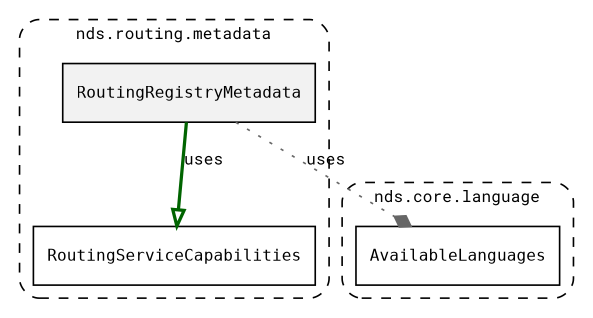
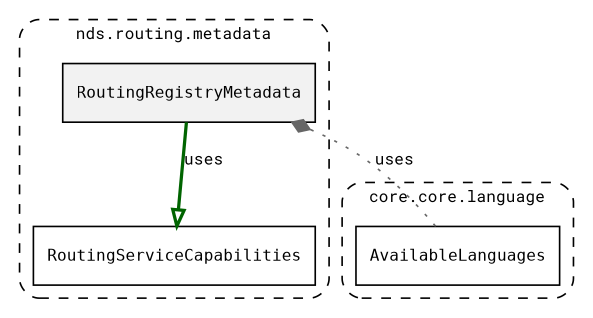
(315, 169) -> (379, 170)
(458, 198) -> (458, 198)
